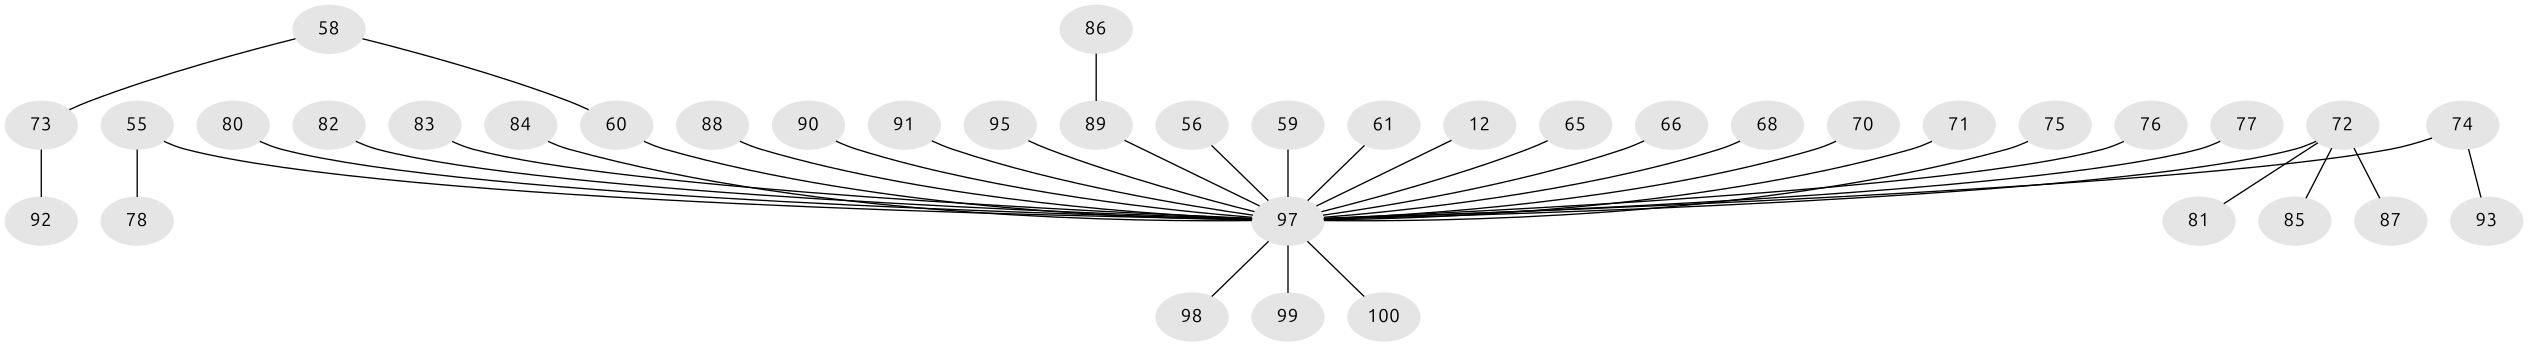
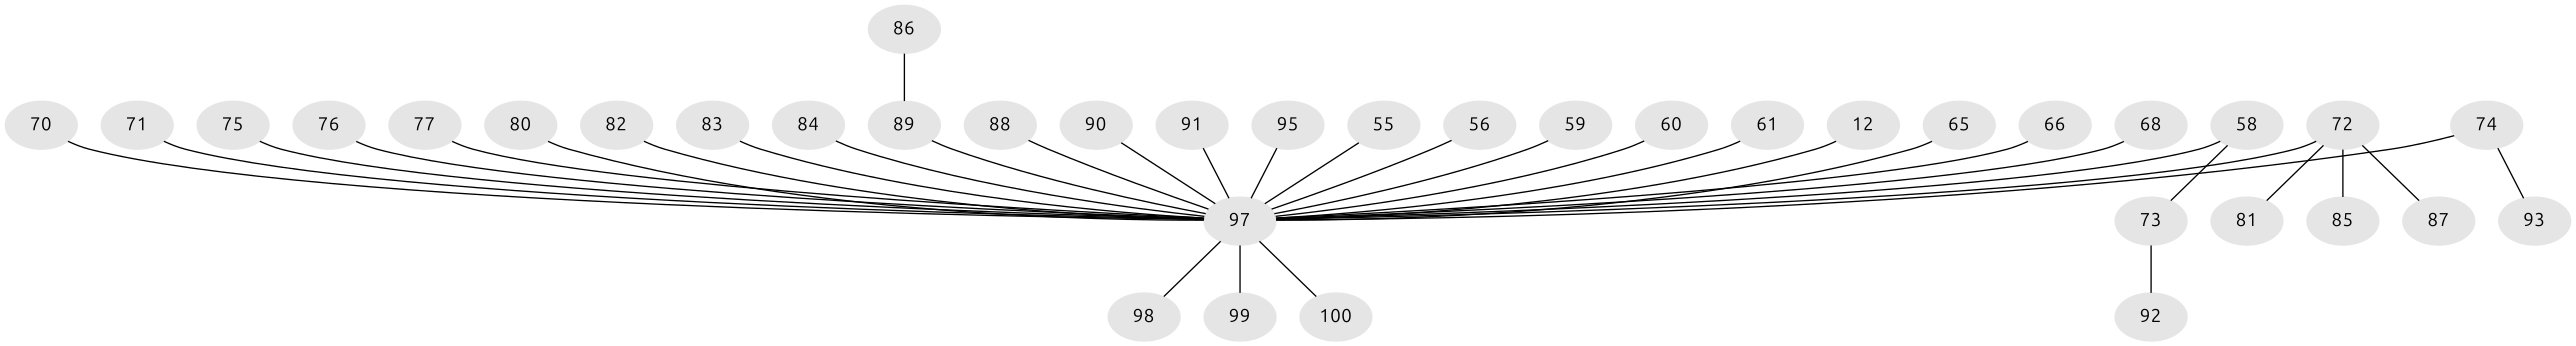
(477, 70) -> (1750, 199)
(137, 221) -> none
